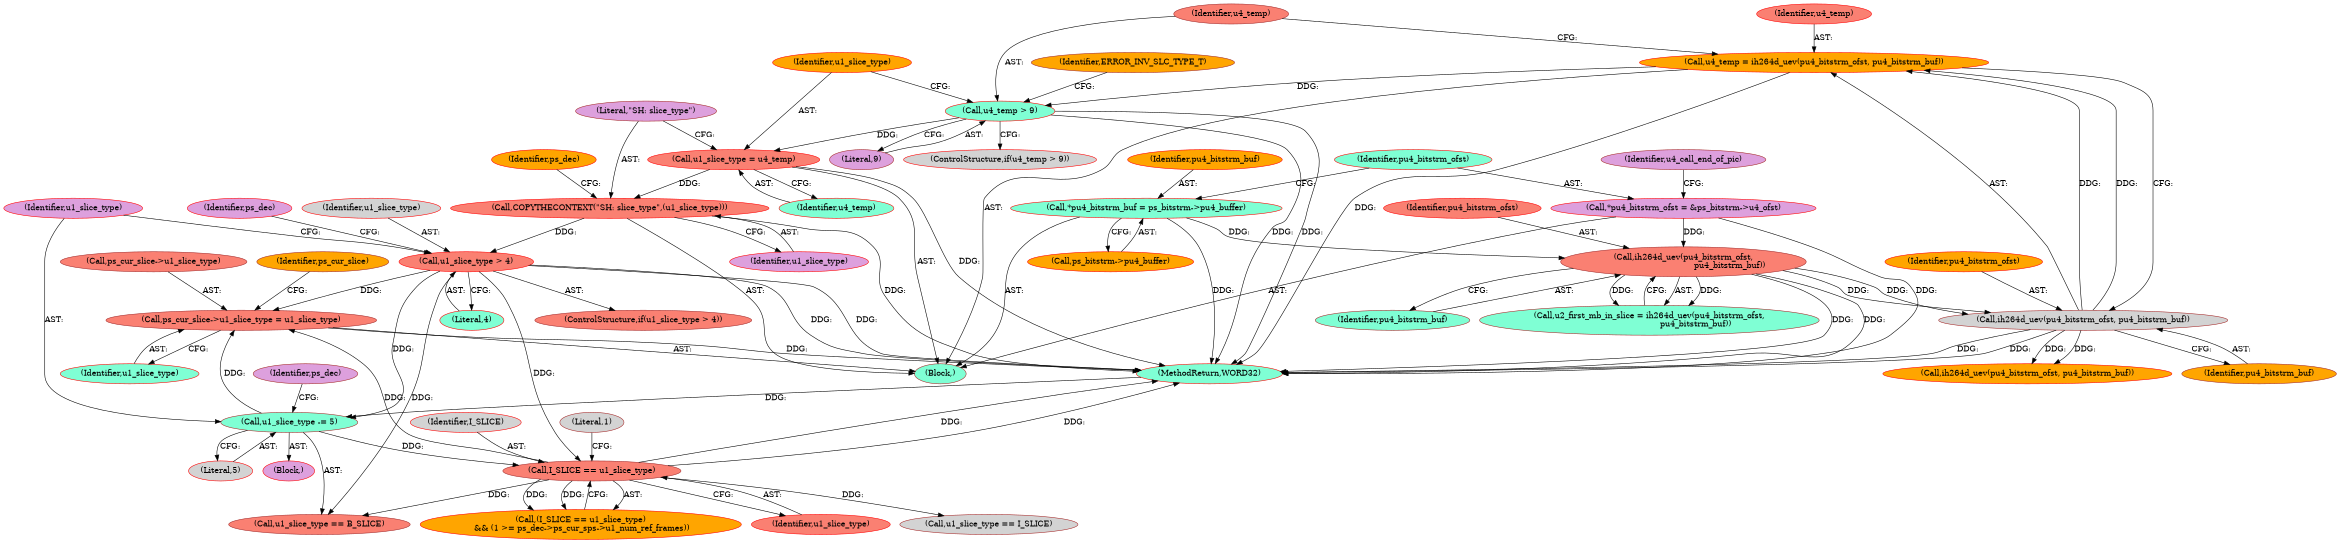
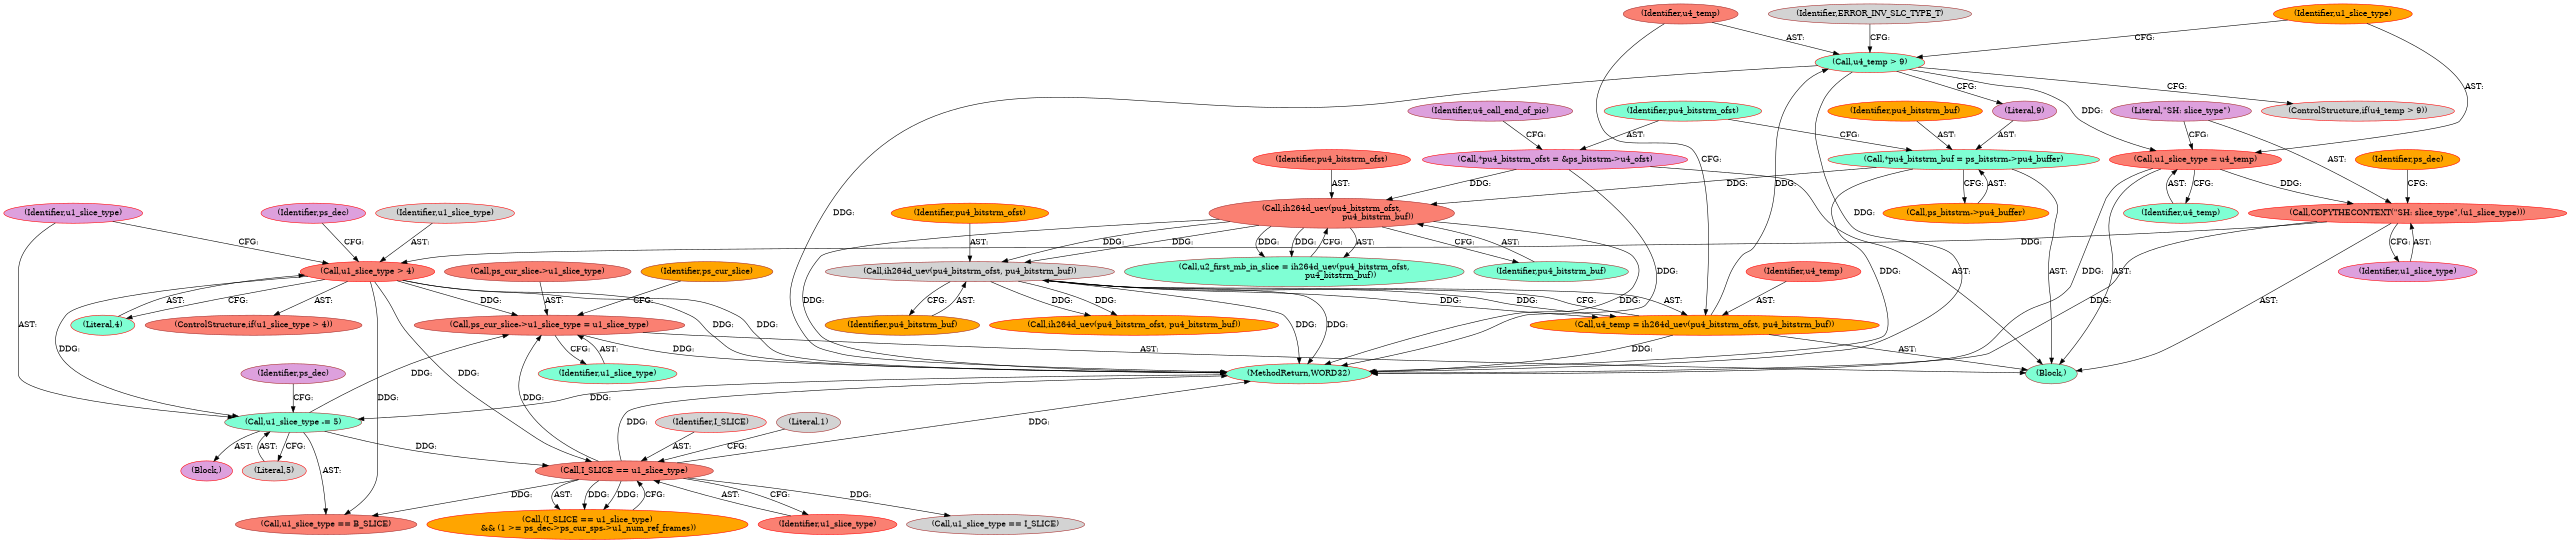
(1133, 63) -> (1870, 14)
(934, 143) -> (1997, 133)
